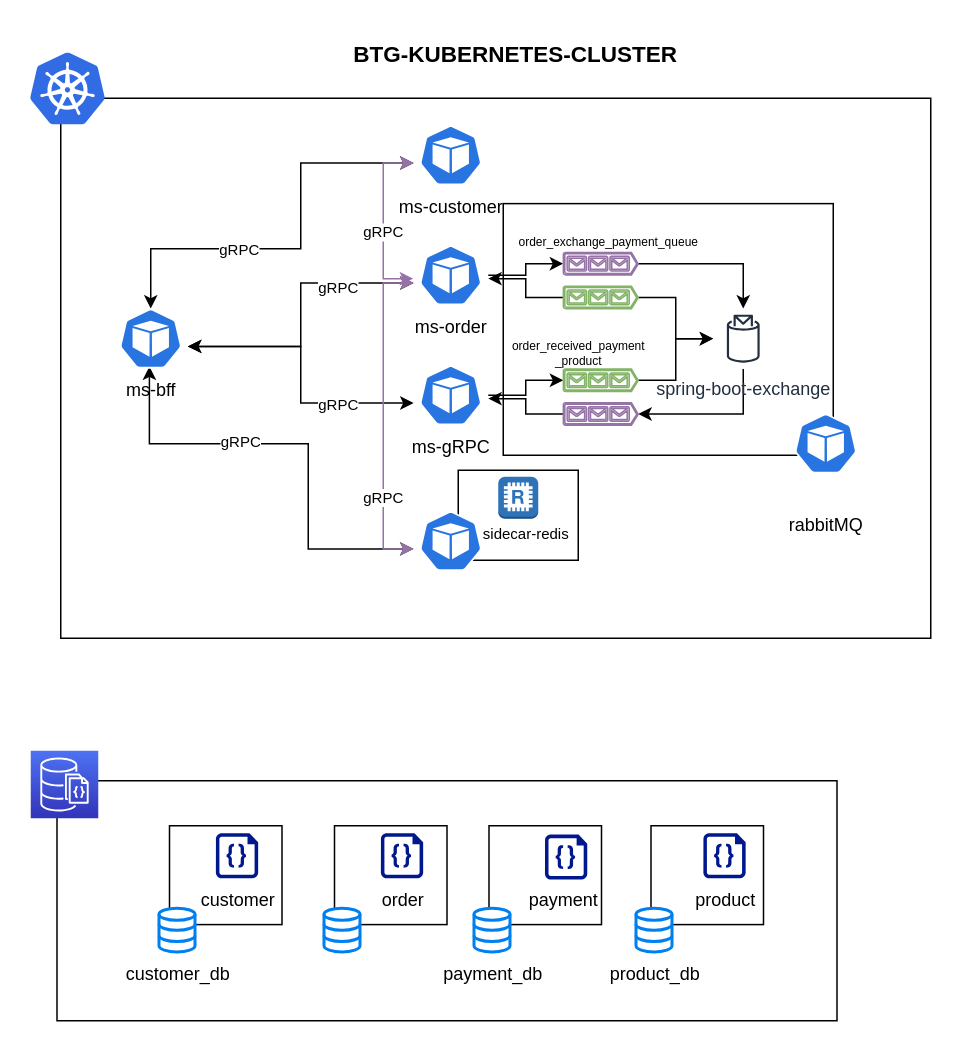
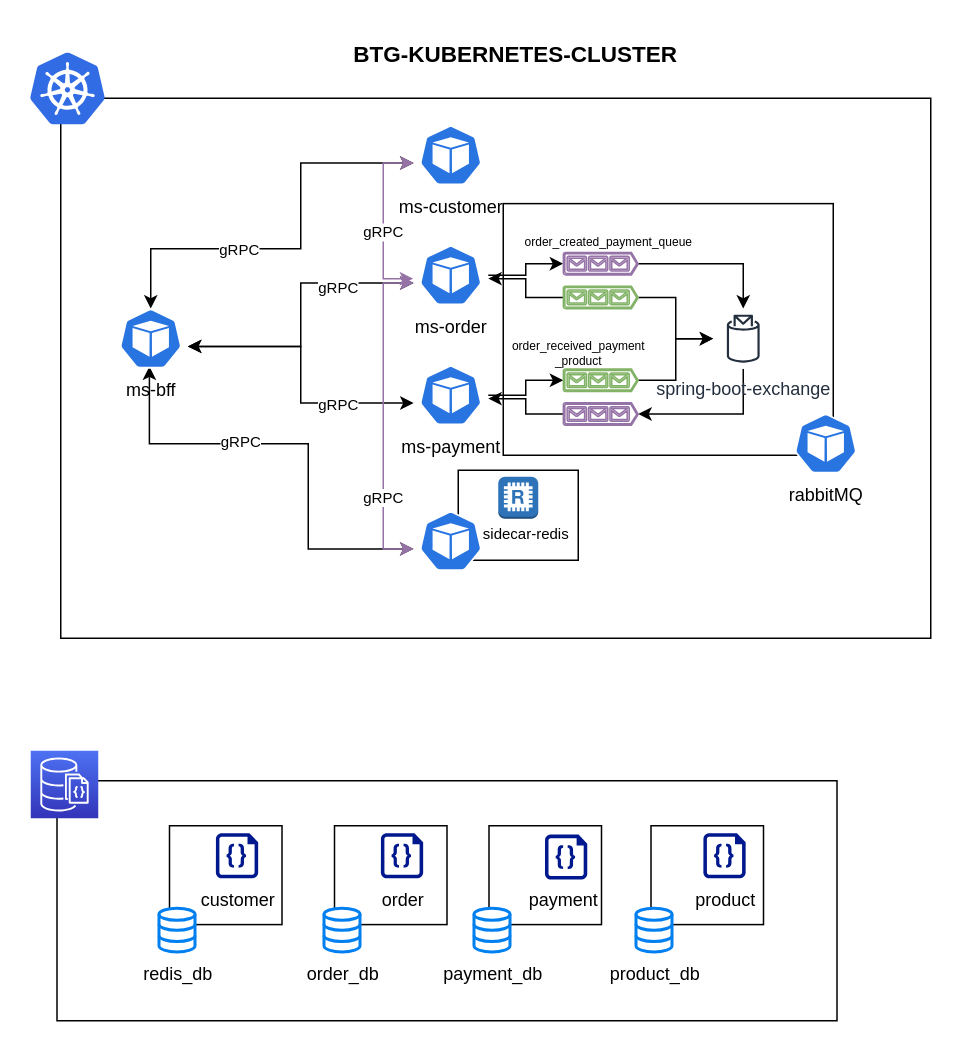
(609, 241) -> (609, 241)
(452, 448) -> (452, 448)
(826, 526) -> (826, 496)
(179, 974) -> (179, 974)
none -> (342, 974)
